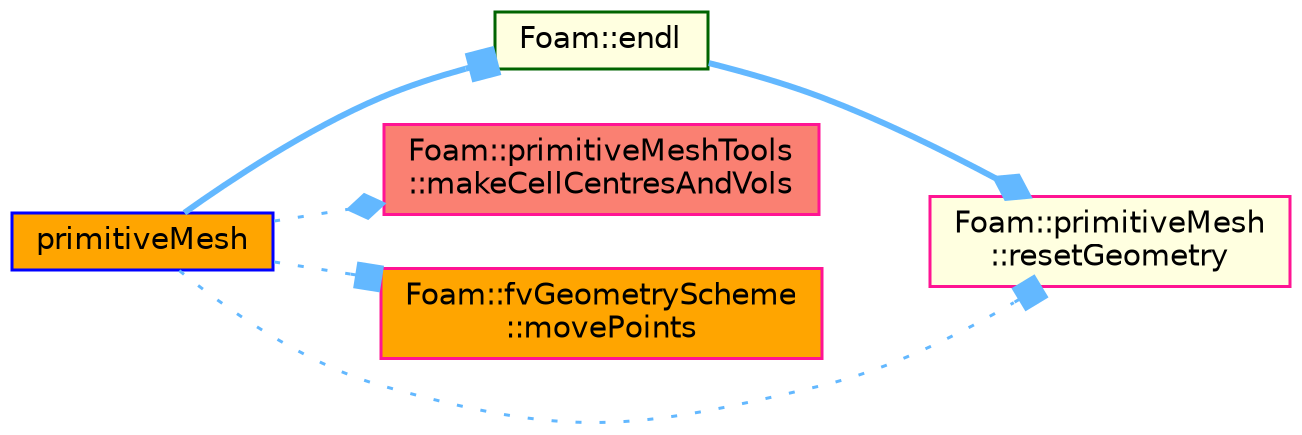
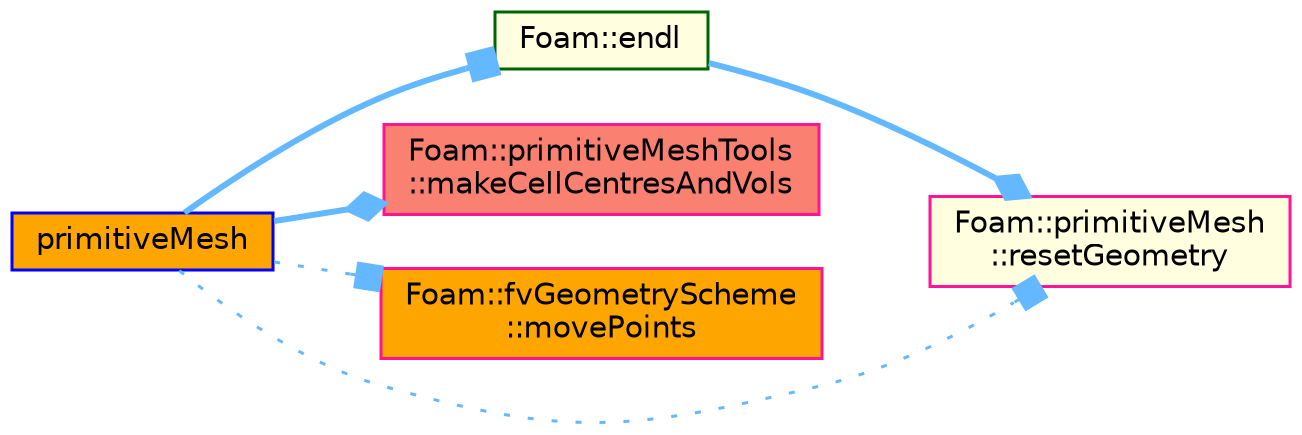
(311, 215) -> (311, 215)
